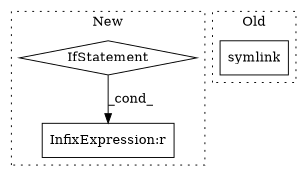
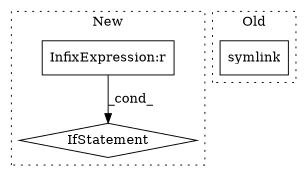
(108, 94) -> (108, 94)
